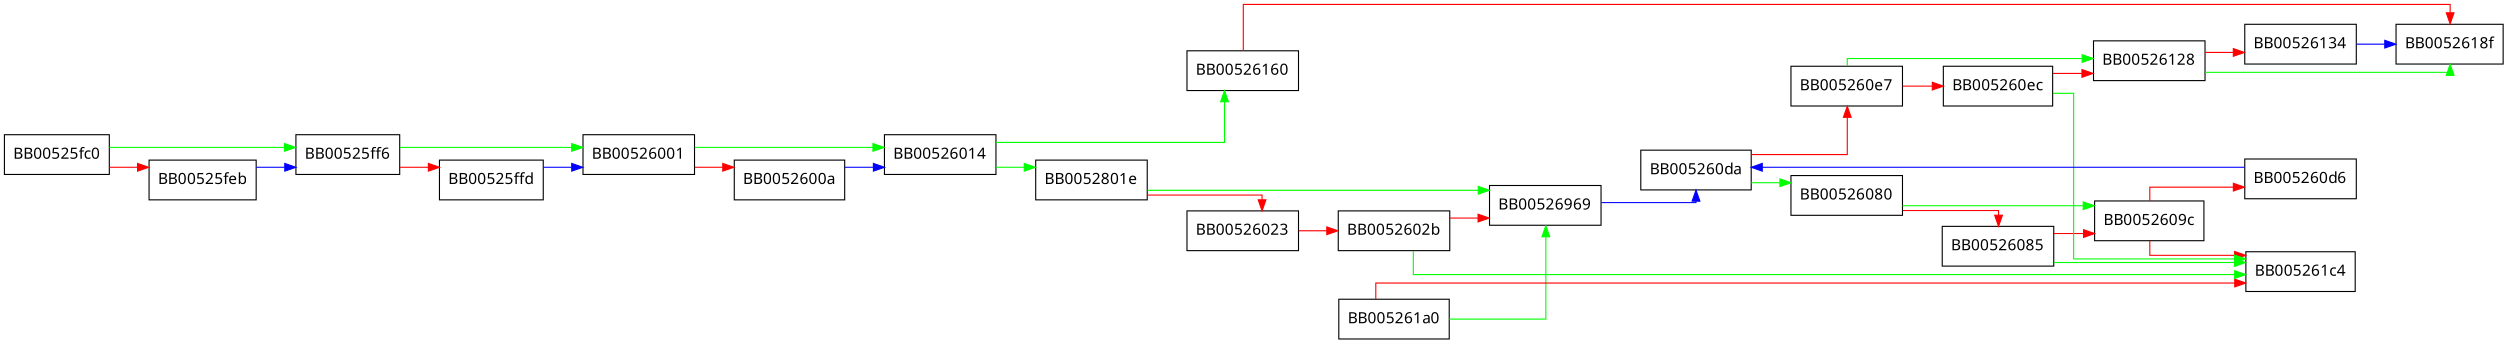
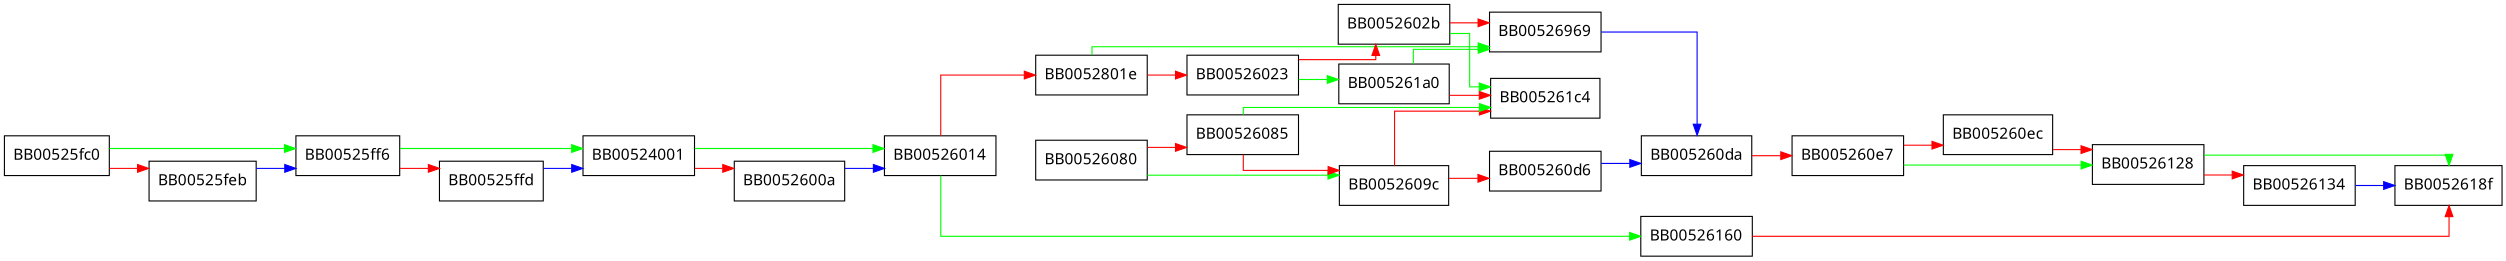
none -> (1313, 80)
(639, 155) -> (639, 156)
(1010, 167) -> (952, 75)
(1766, 183) -> none
(2074, 246) -> none
